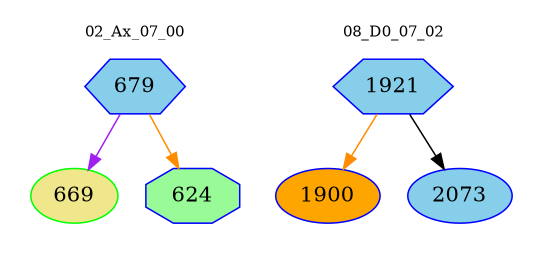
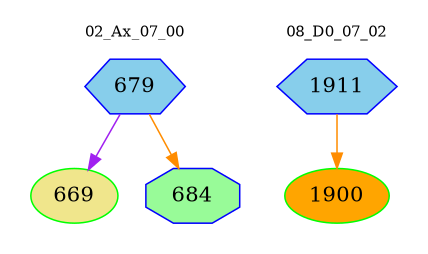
(393, 87) -> (337, 87)
(193, 196) -> (193, 196)
(328, 196) -> (337, 196)
(460, 196) -> none
